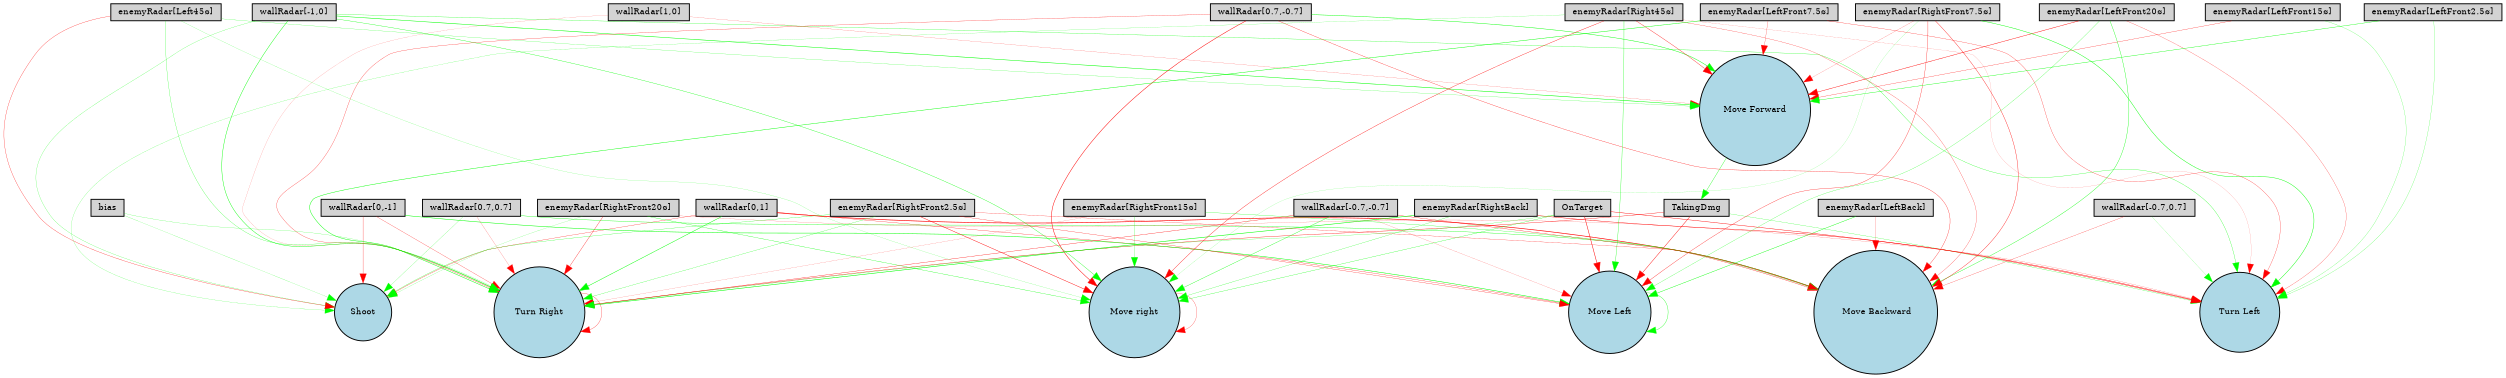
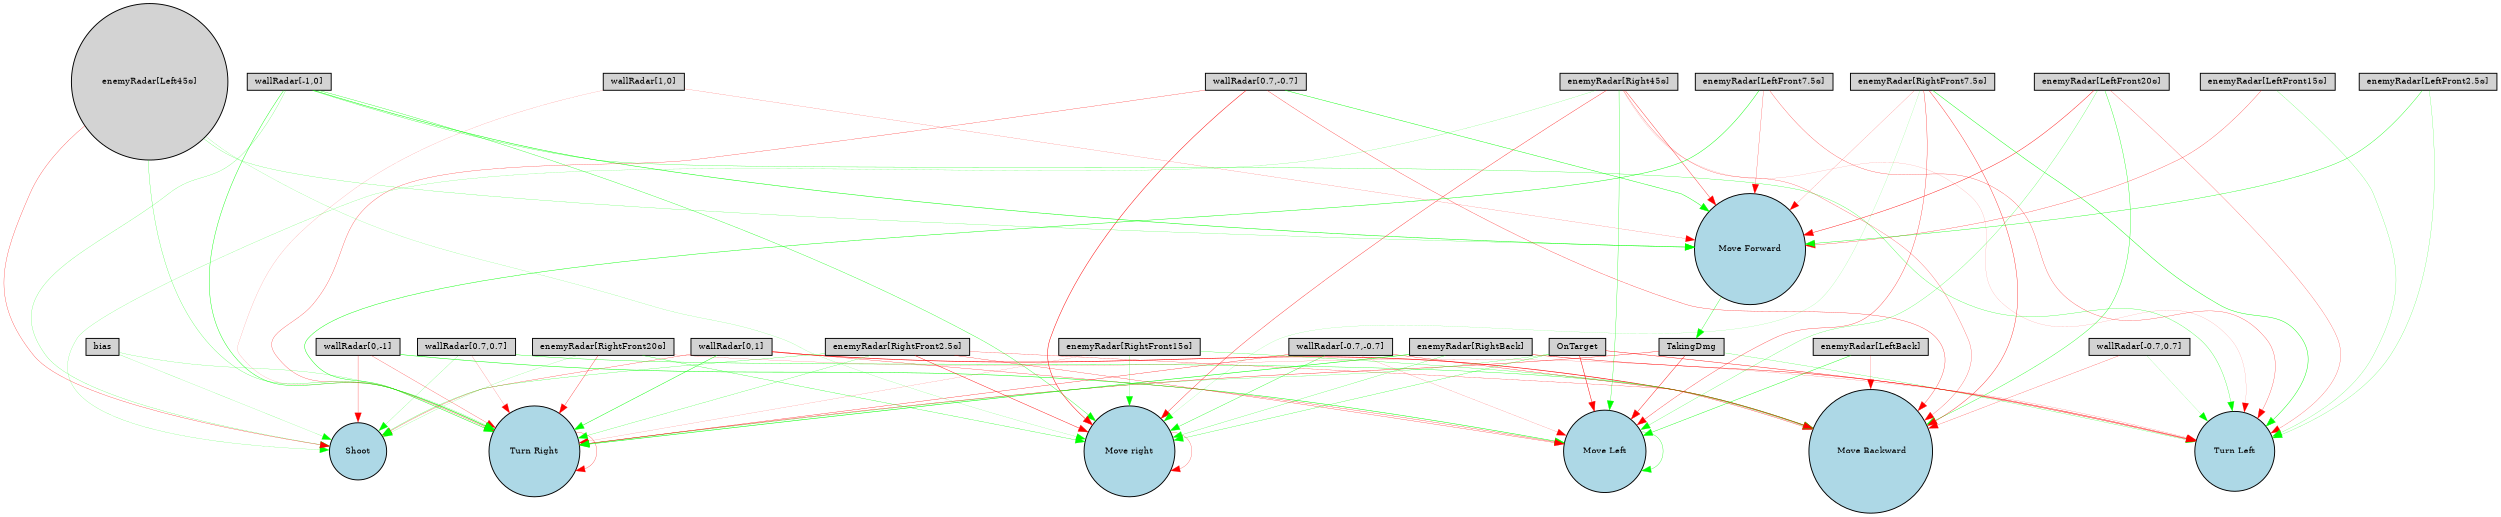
(166, 12) -> (150, 82)
